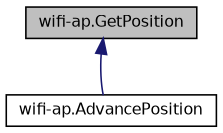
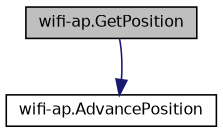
(101, 75) -> (122, 59)
